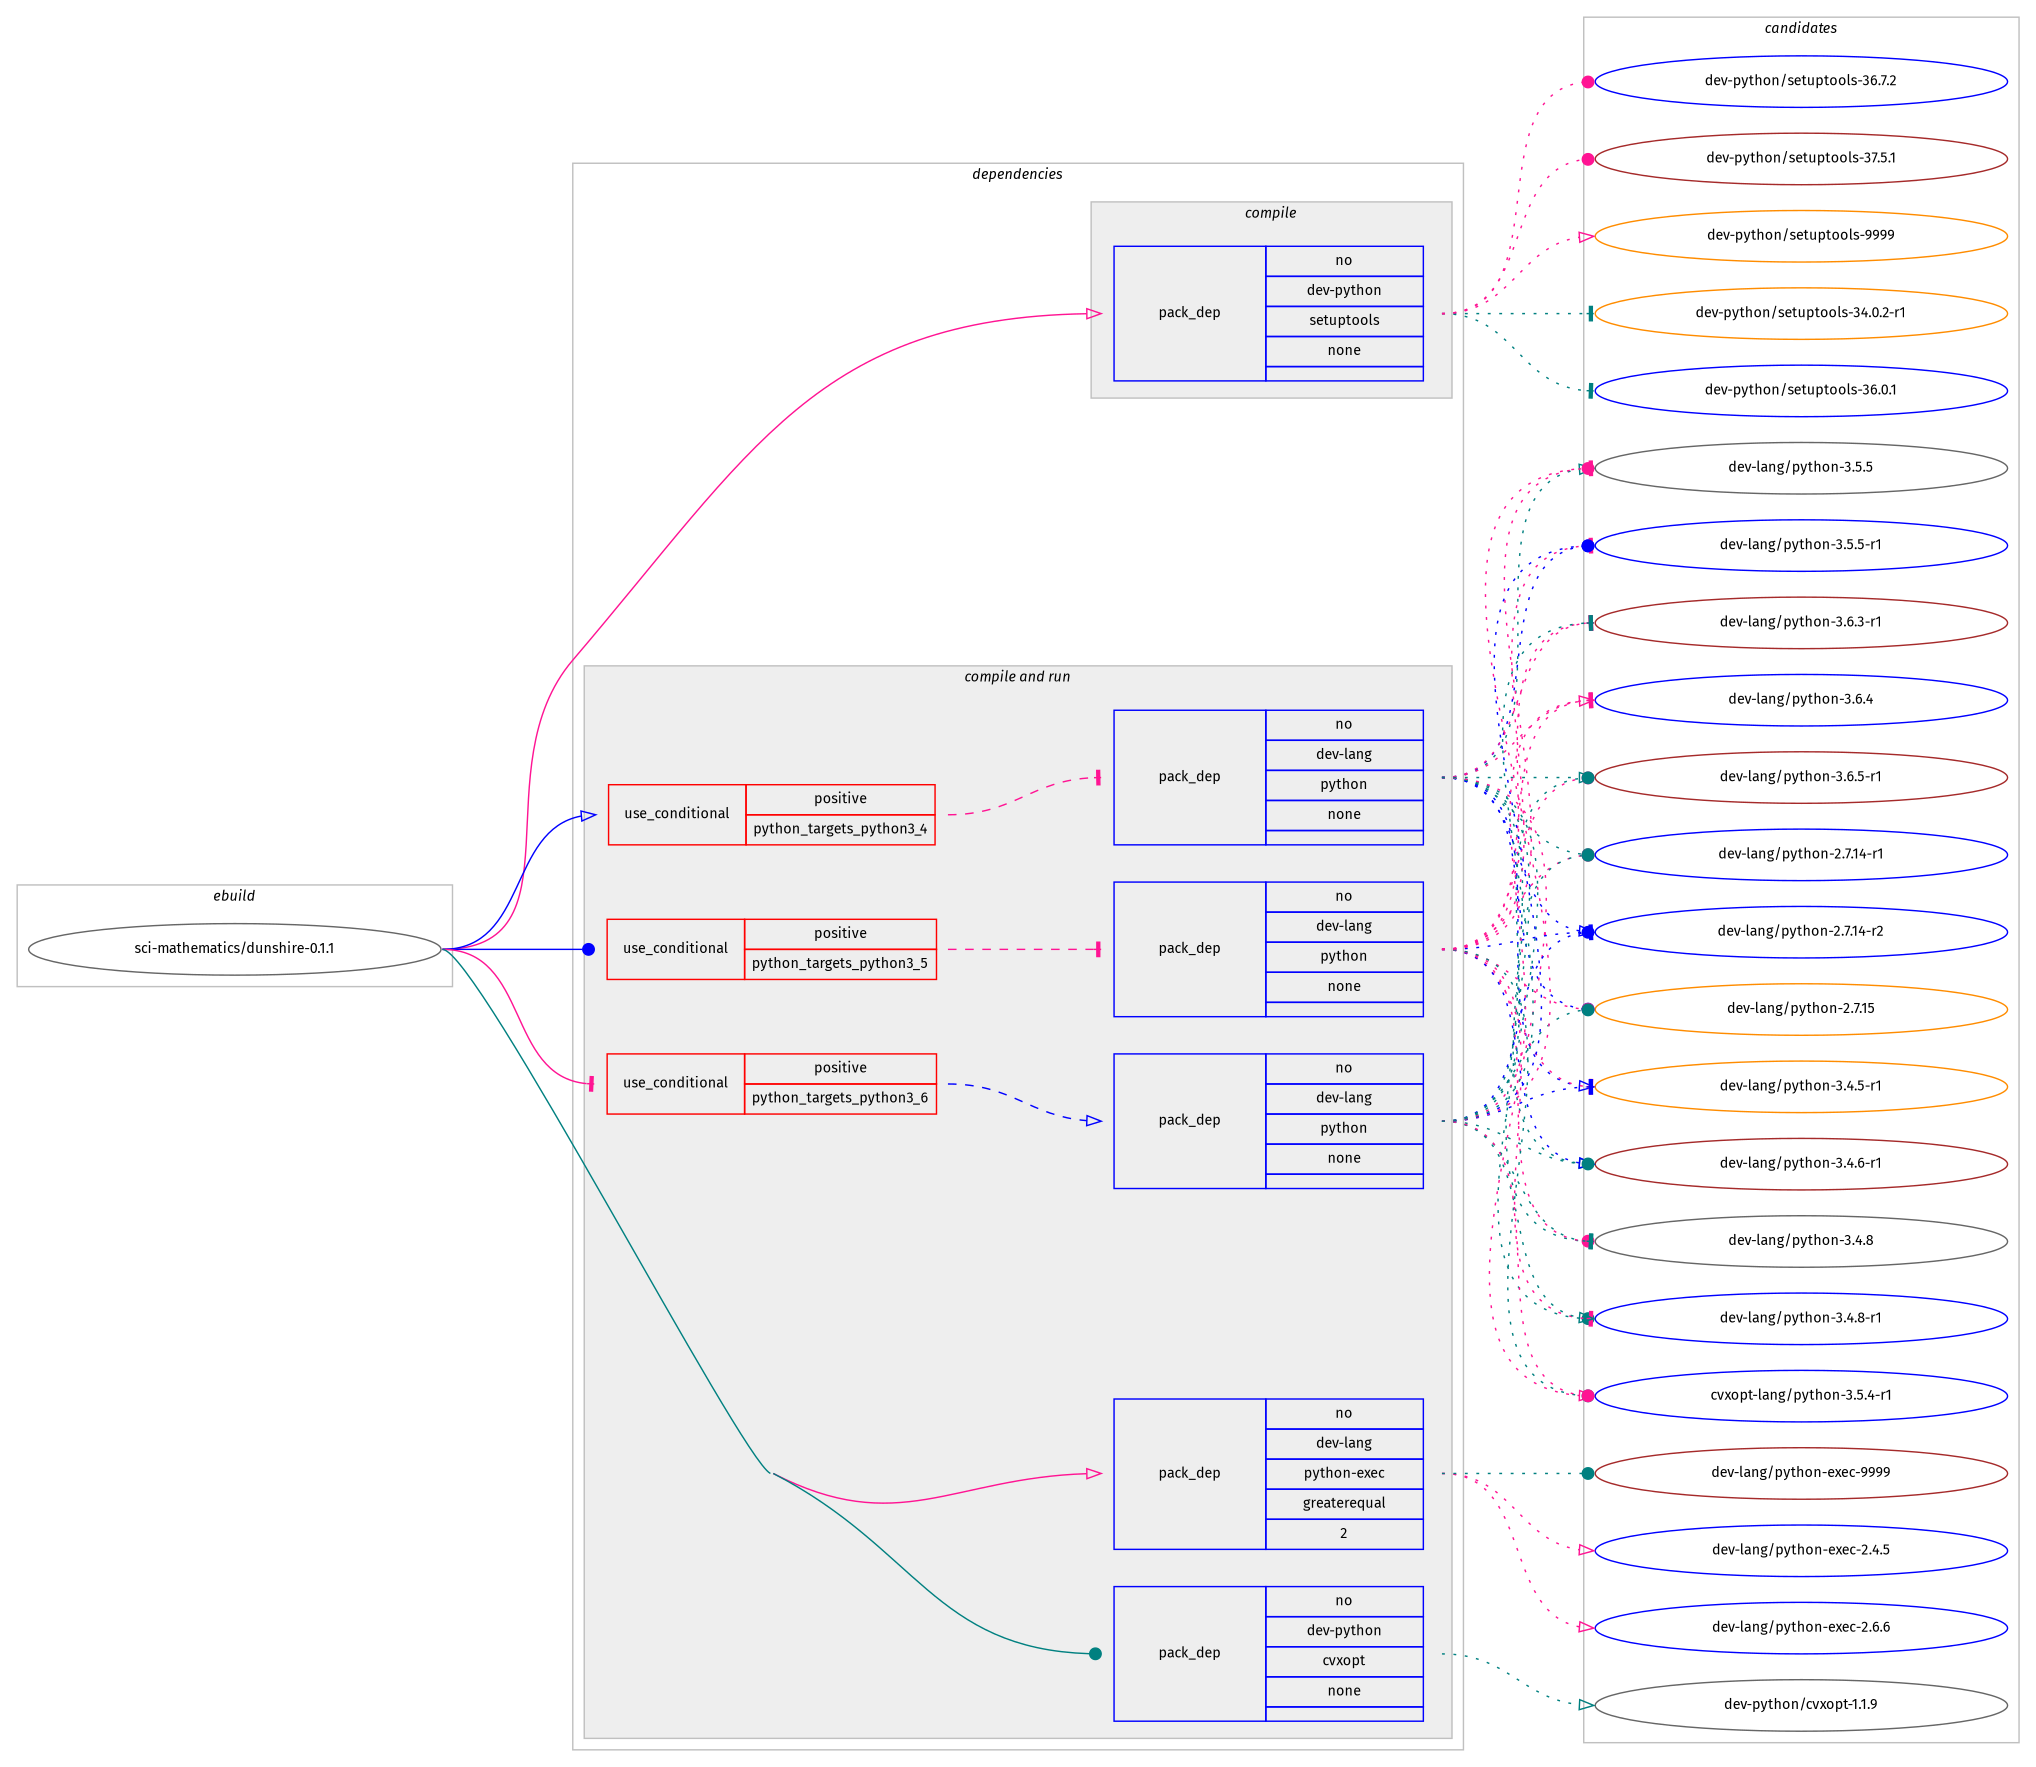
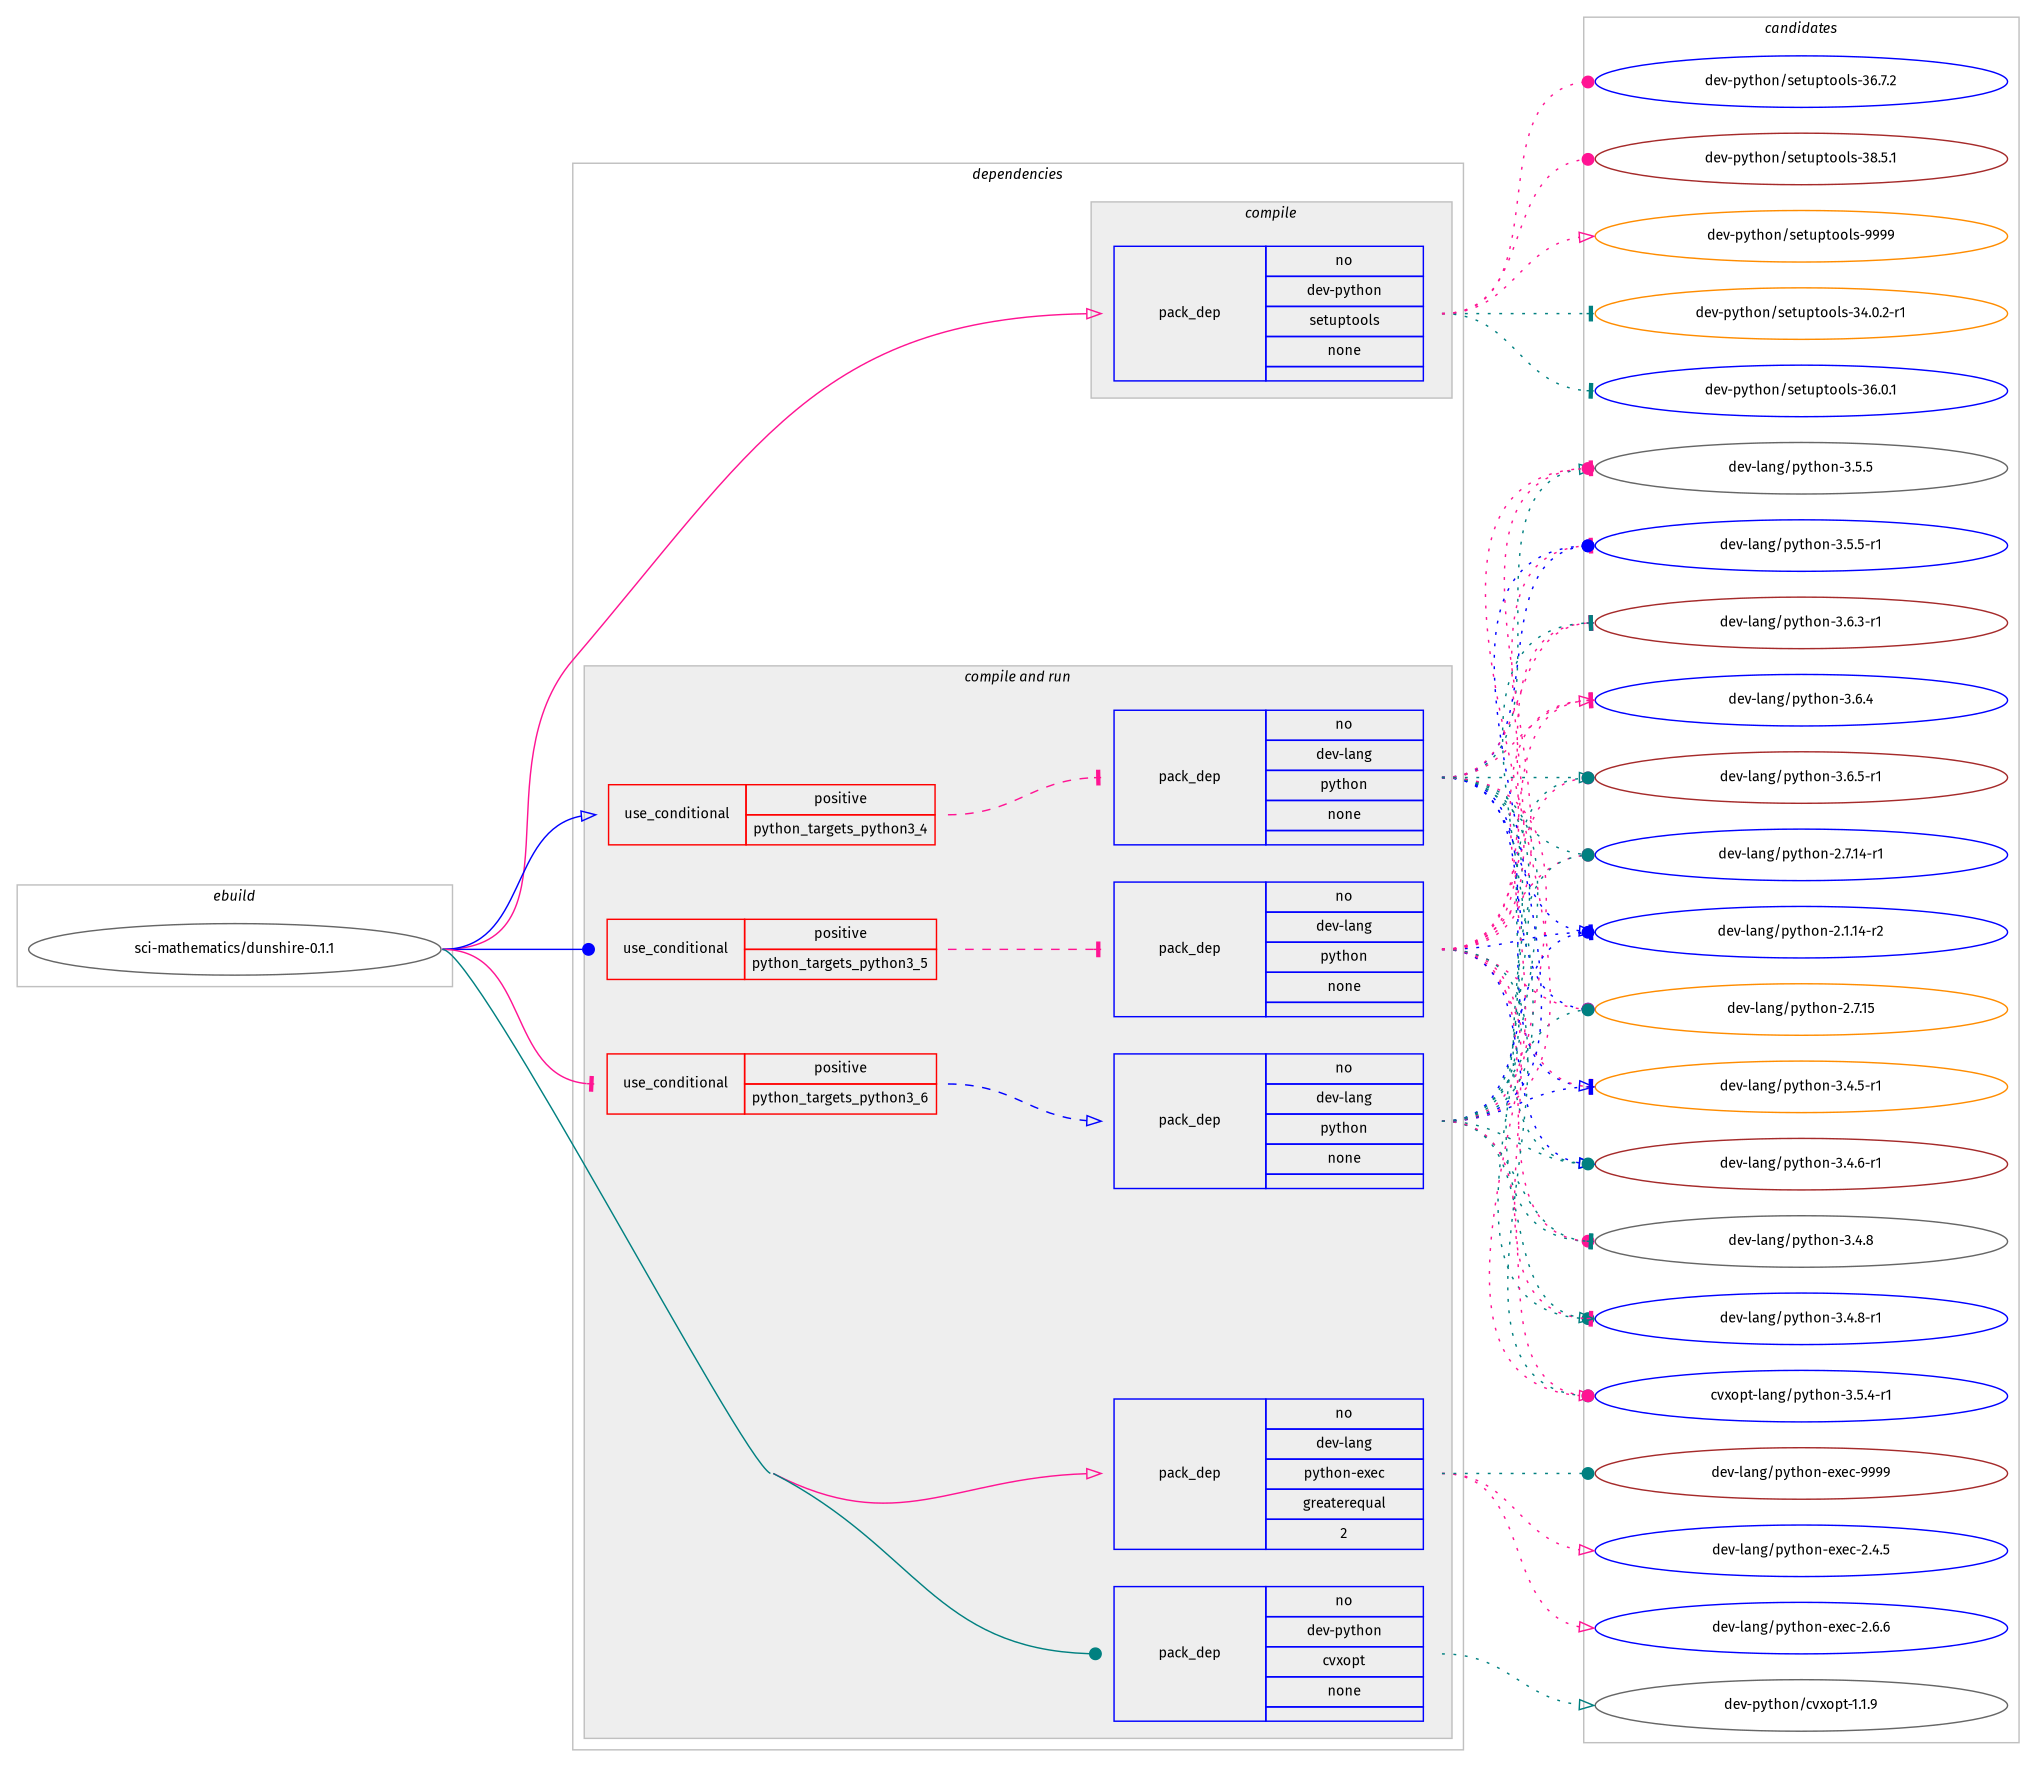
(1801, 159) -> (1801, 159)
(1801, 932) -> (1801, 932)
